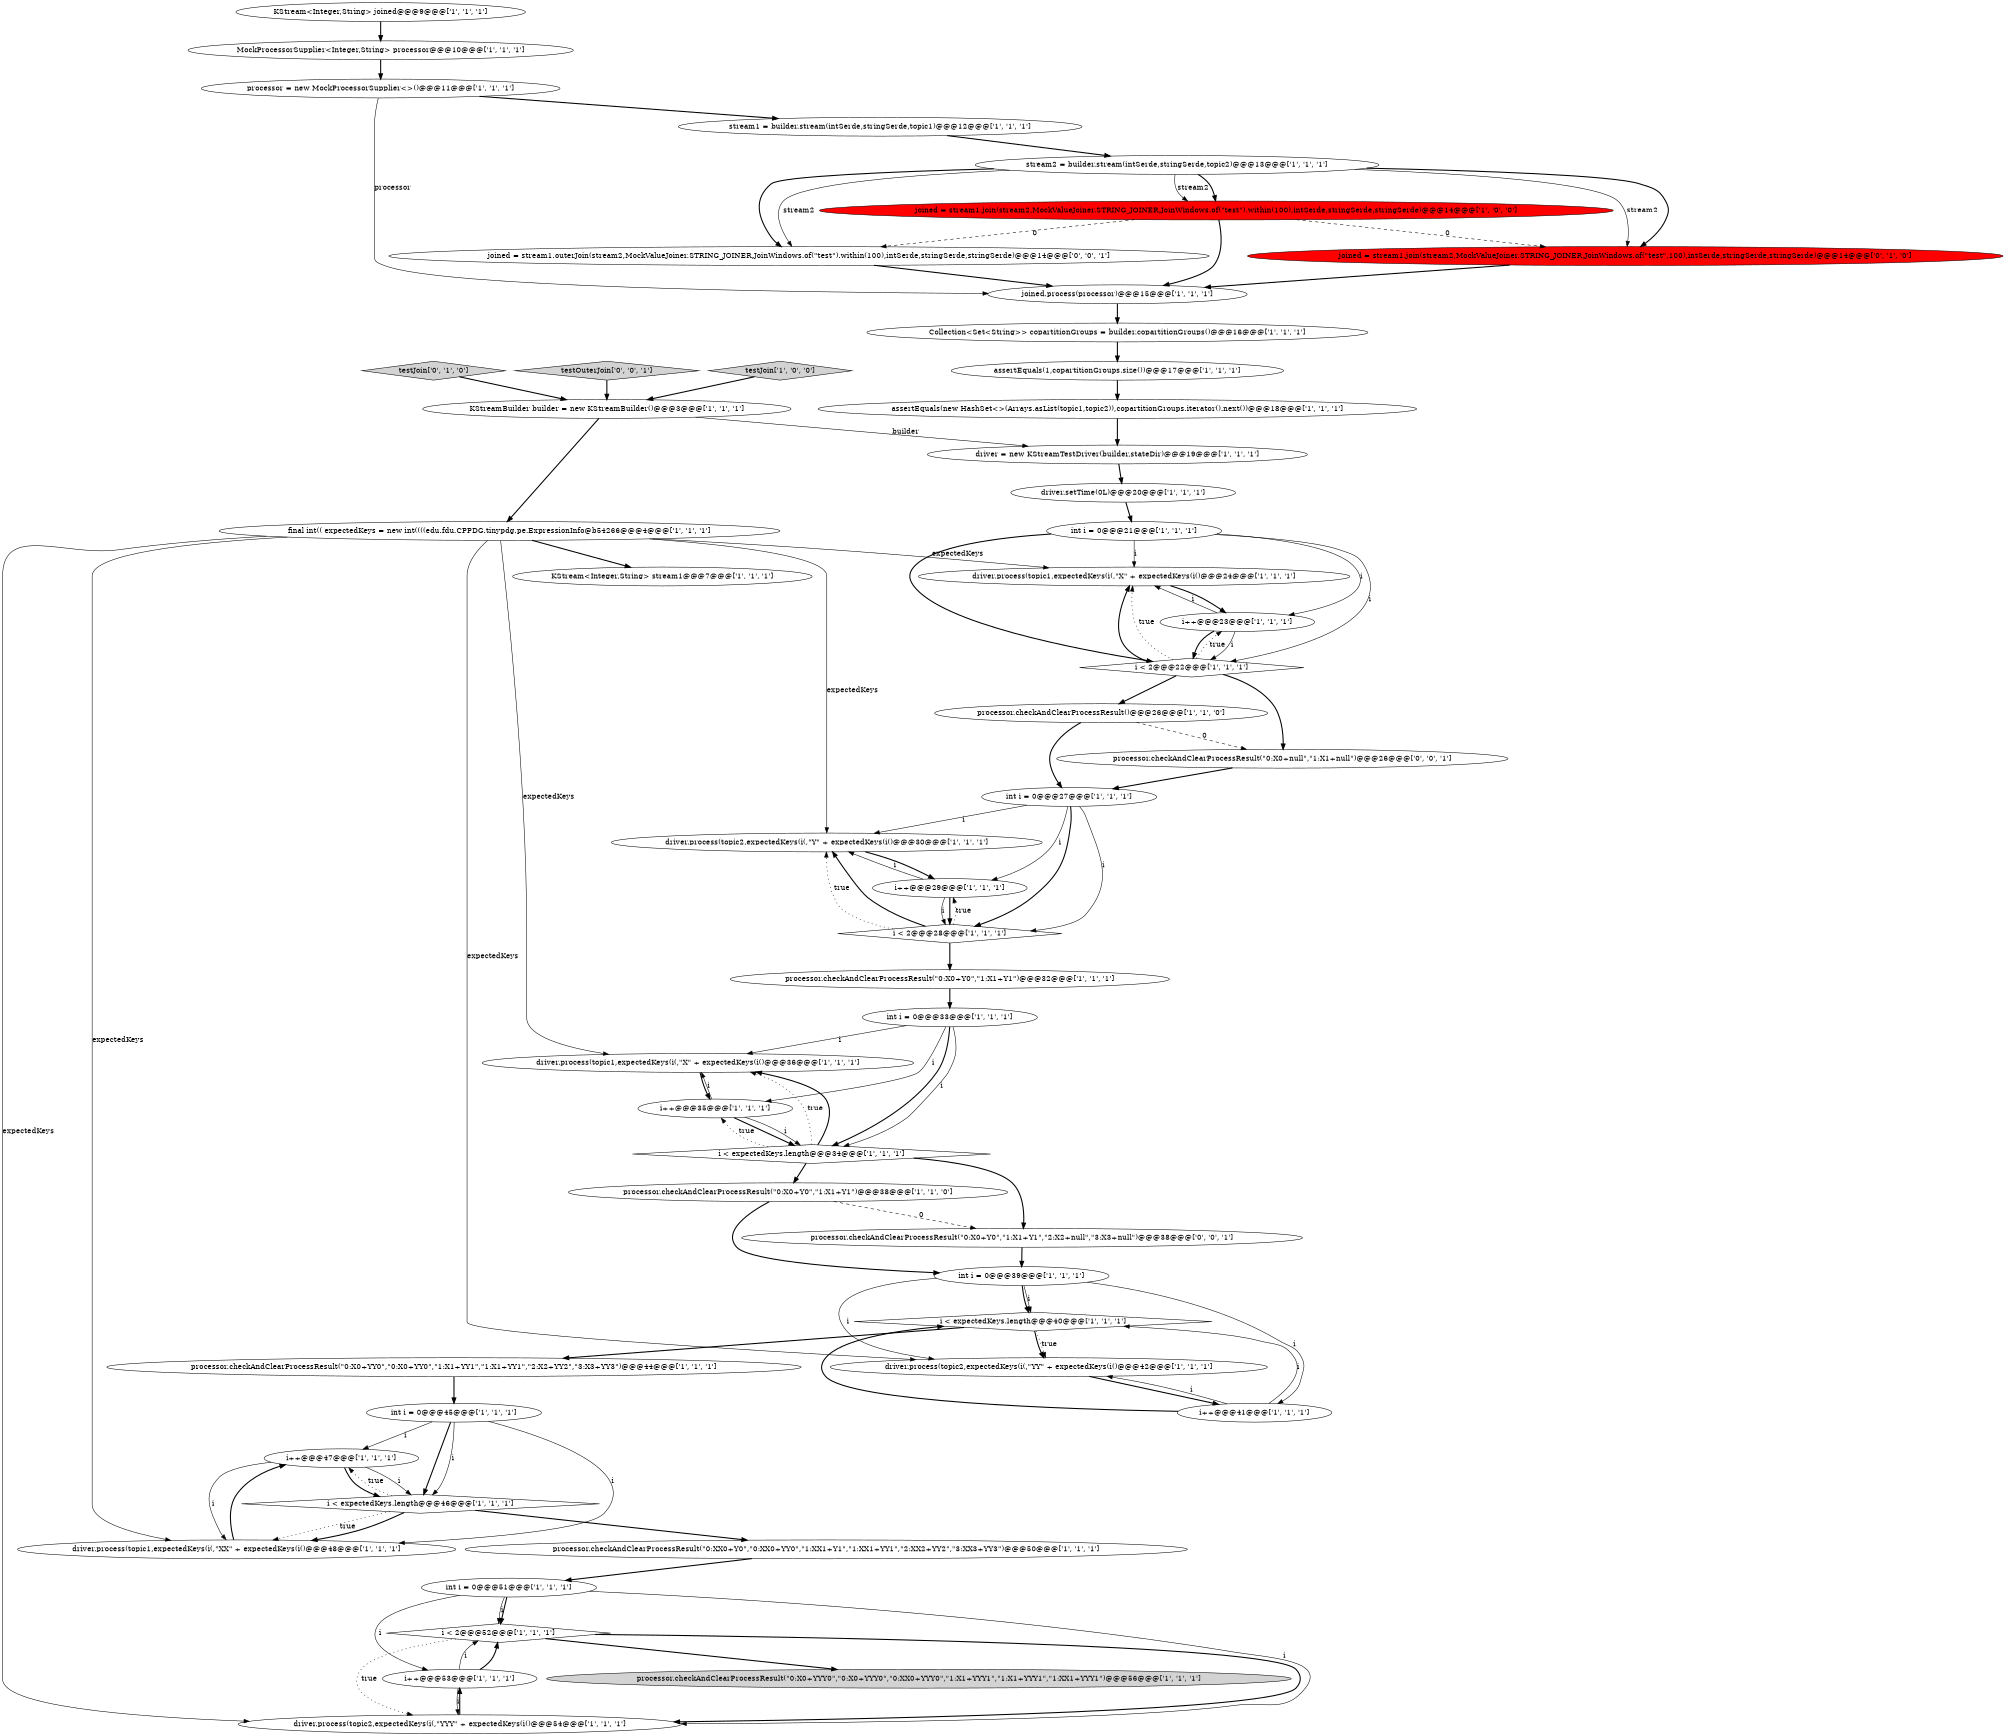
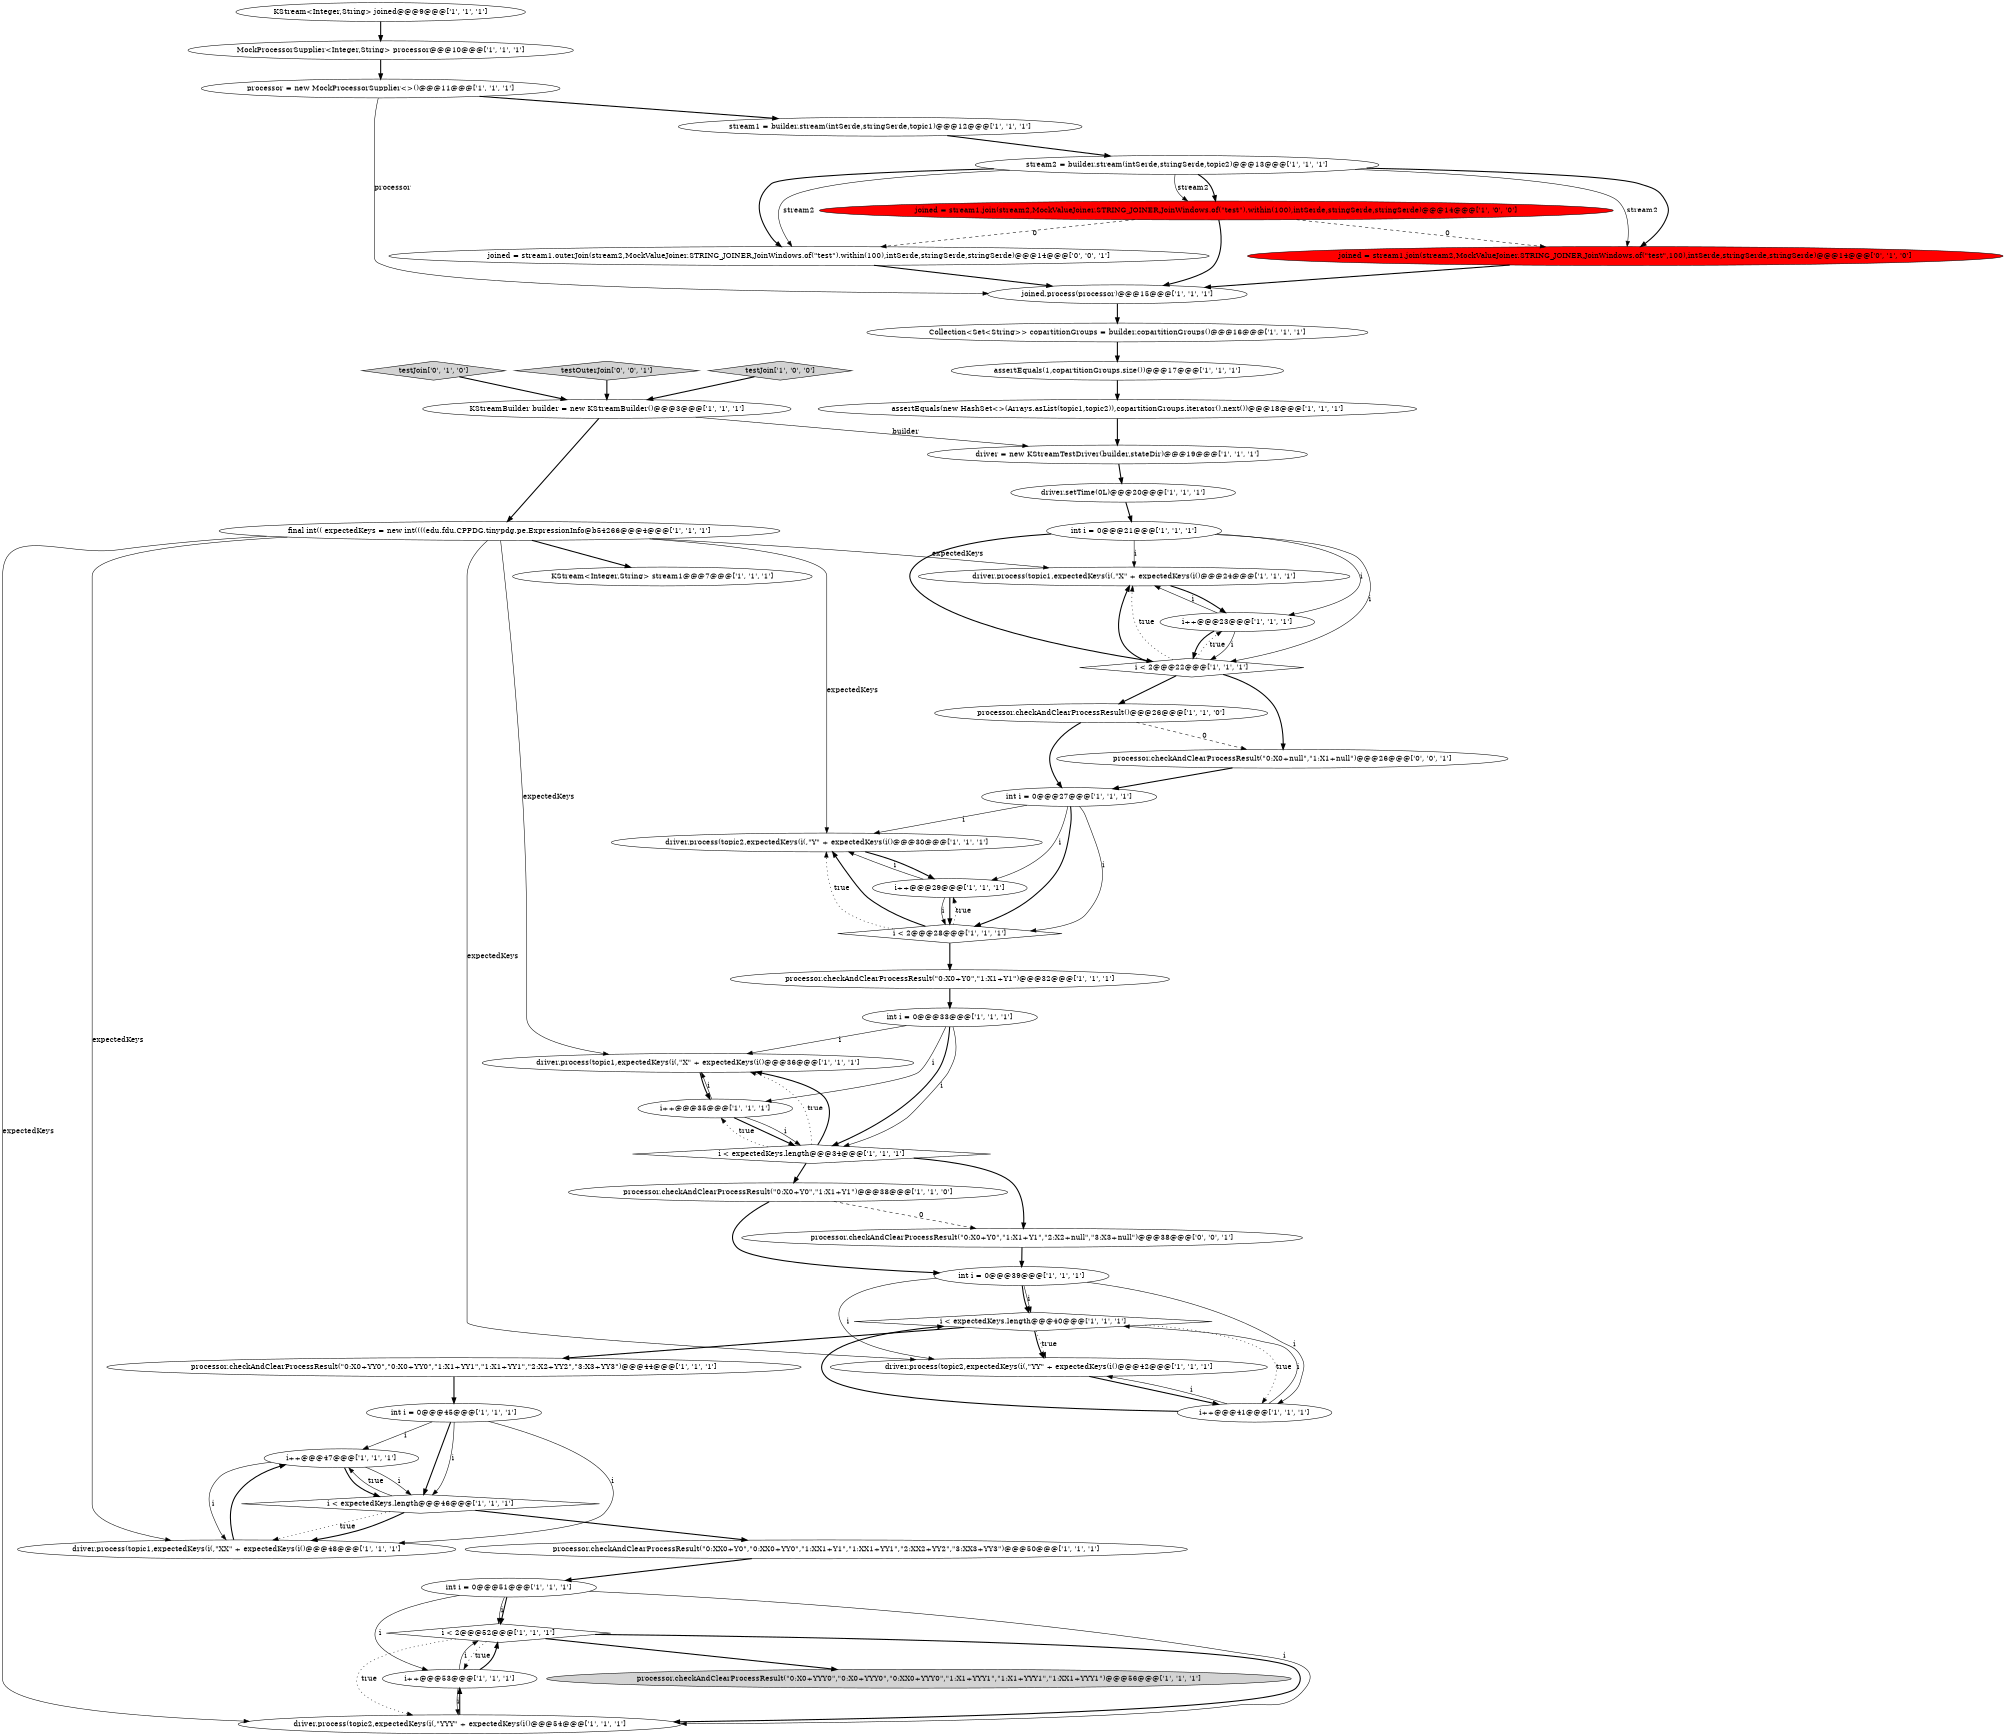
none -> (1241, 1341)
(371, 1486) -> (371, 1486)
none -> (475, 1652)
